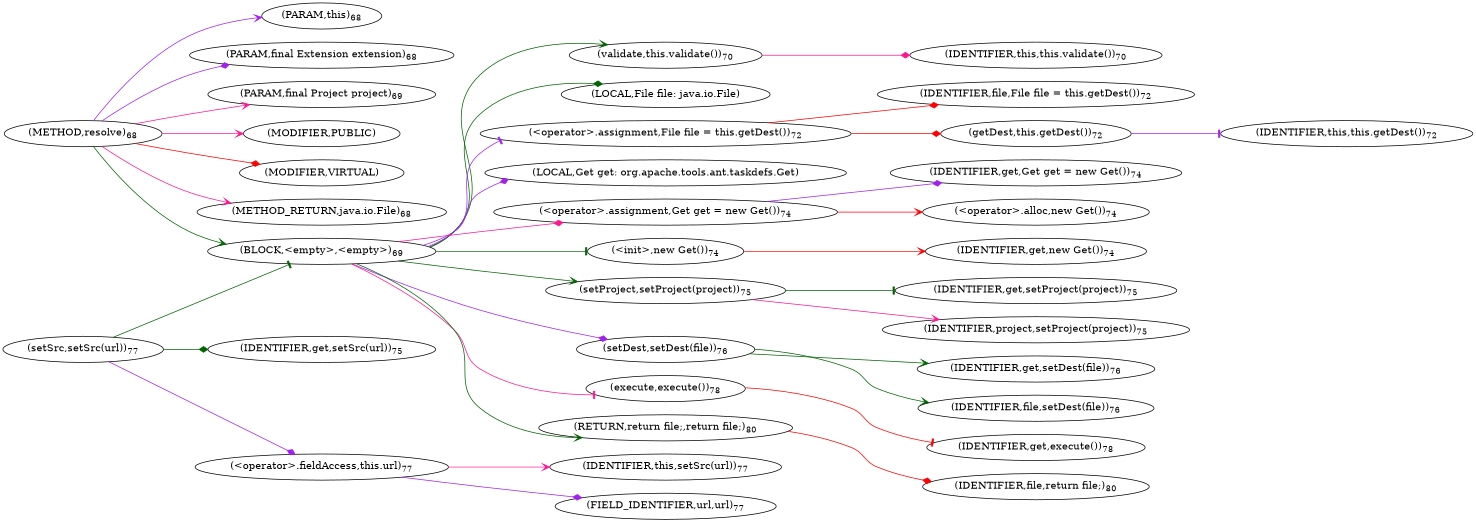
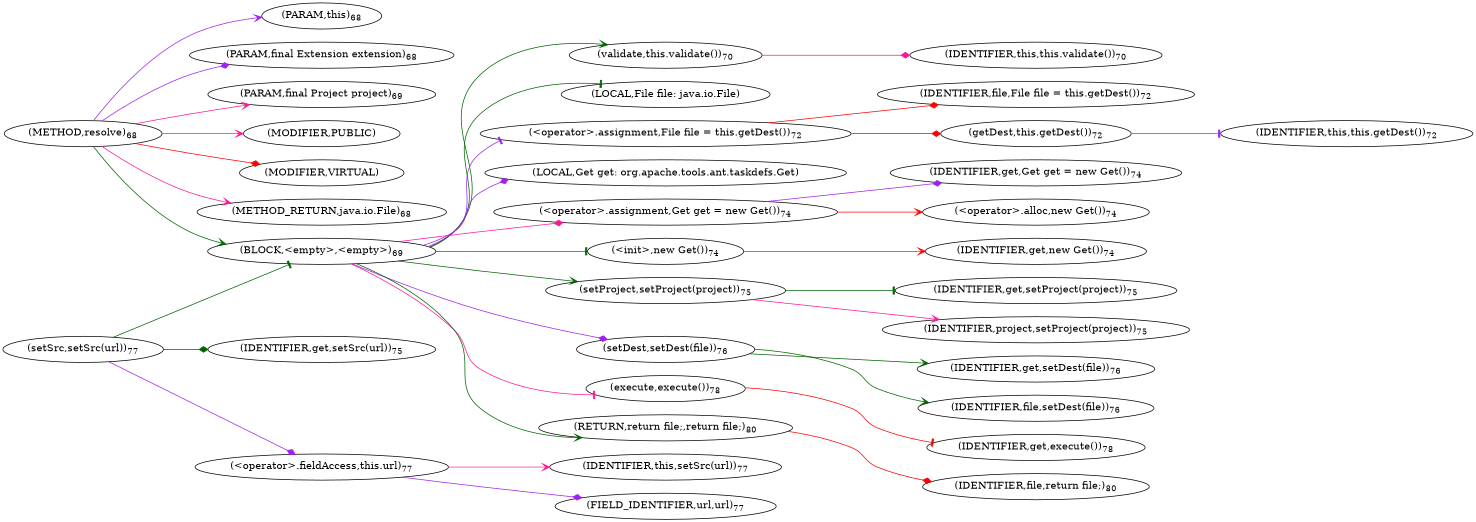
(469, 128) -> (471, 126)
